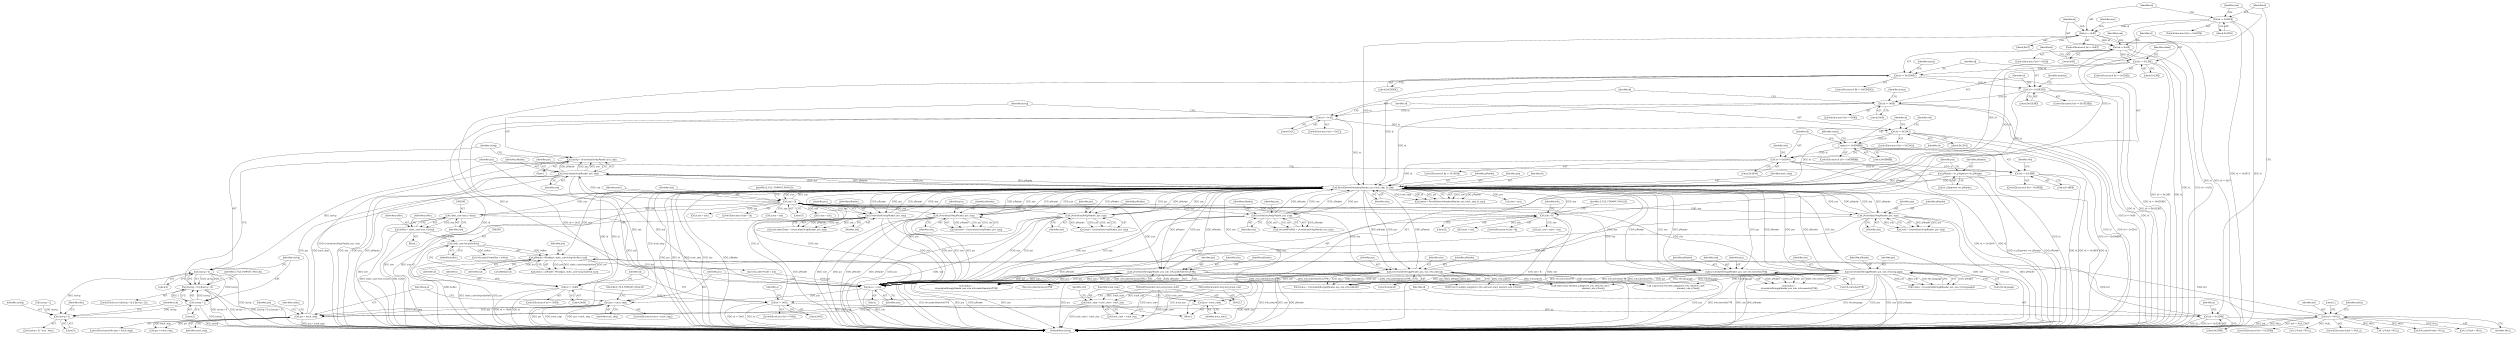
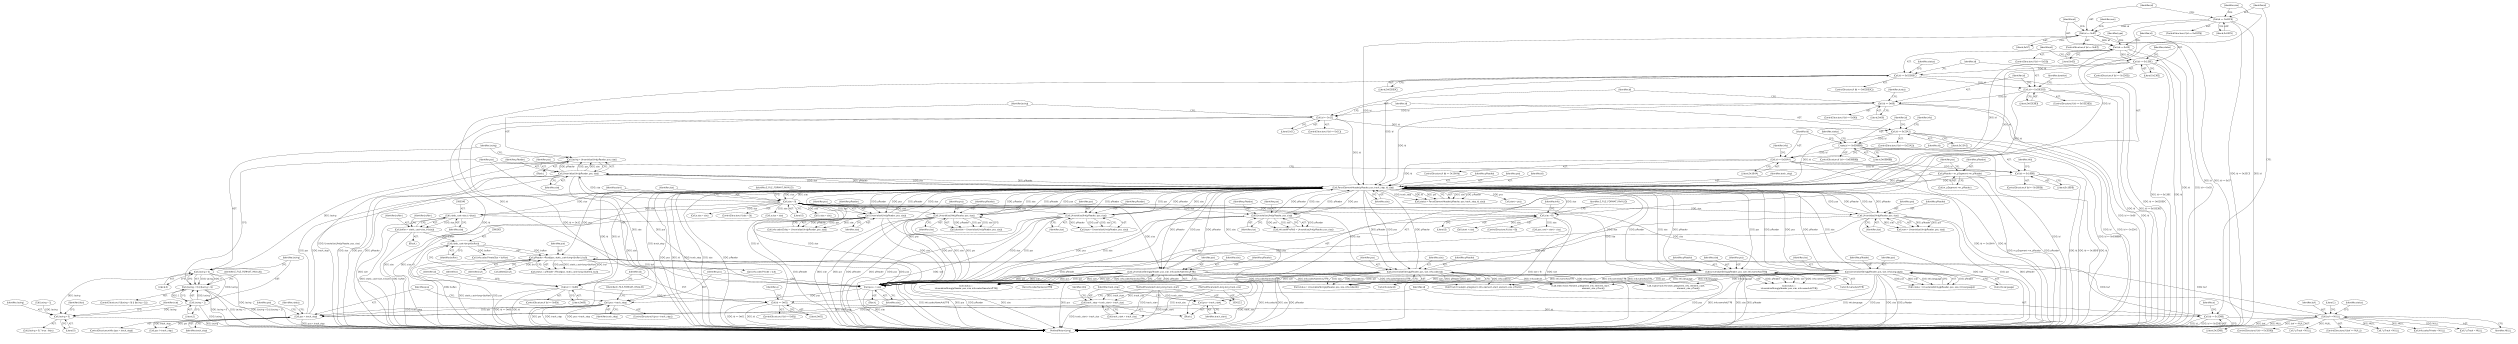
(818, 280) -> (759, 264)
